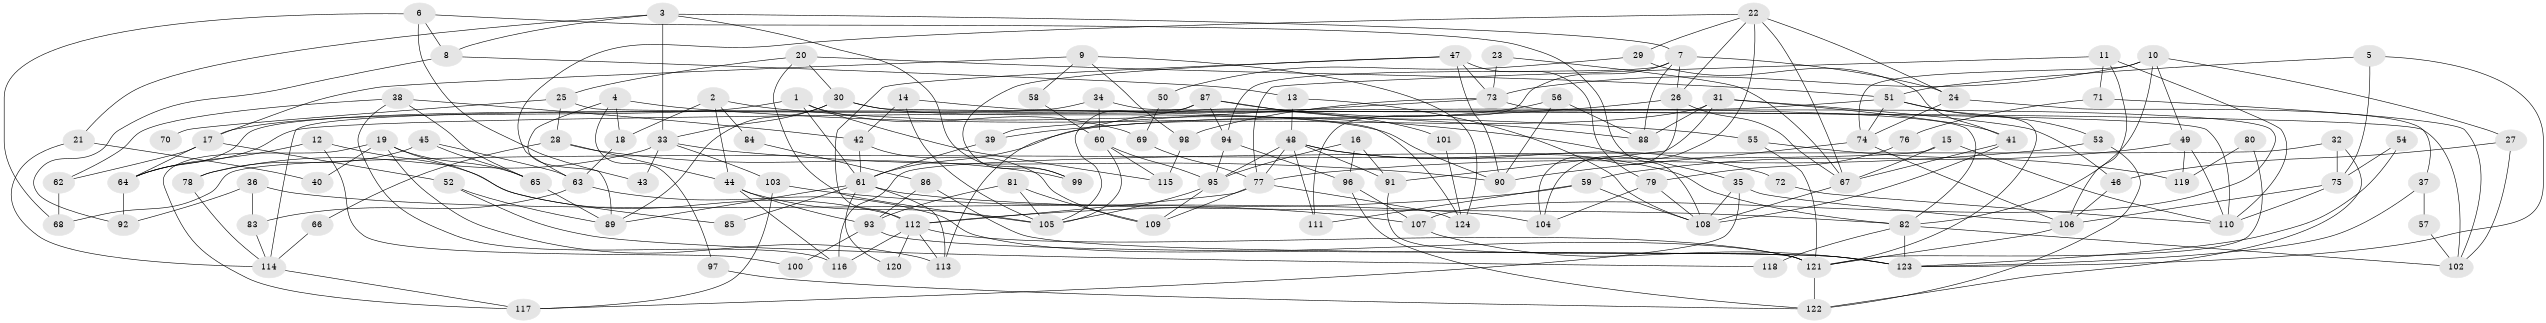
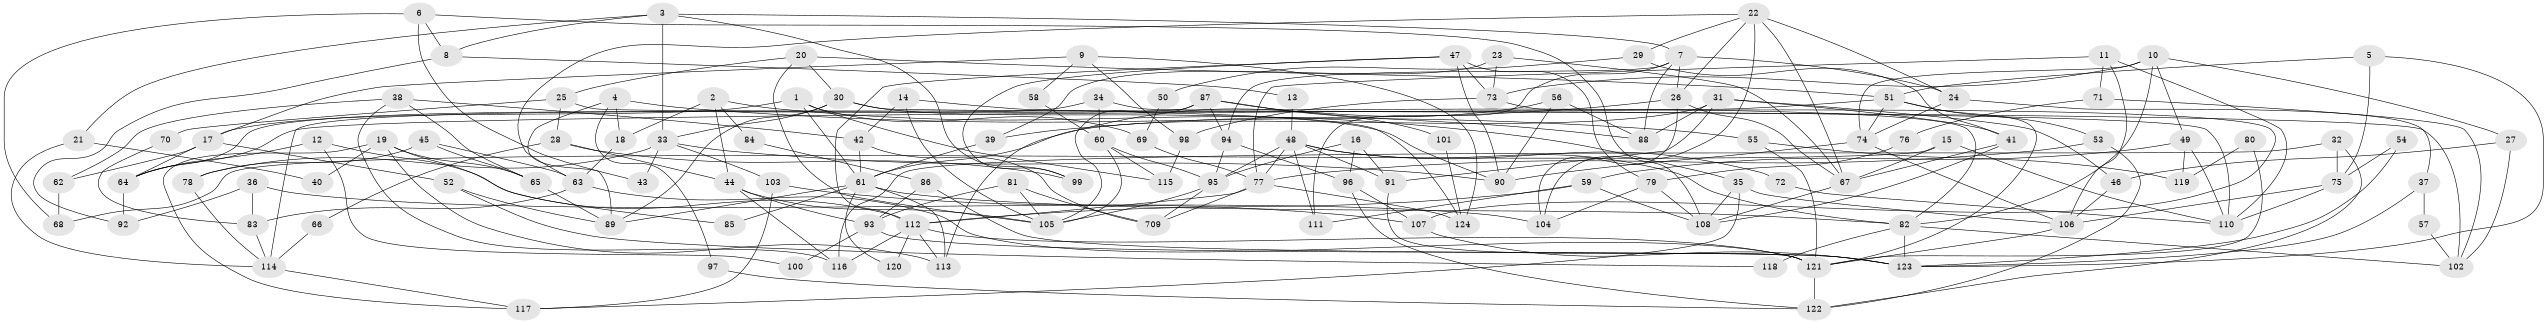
(1239, 113) -> (1137, 75)
(1547, 144) -> none
none -> (118, 203)
(1153, 225) -> (1153, 225)
